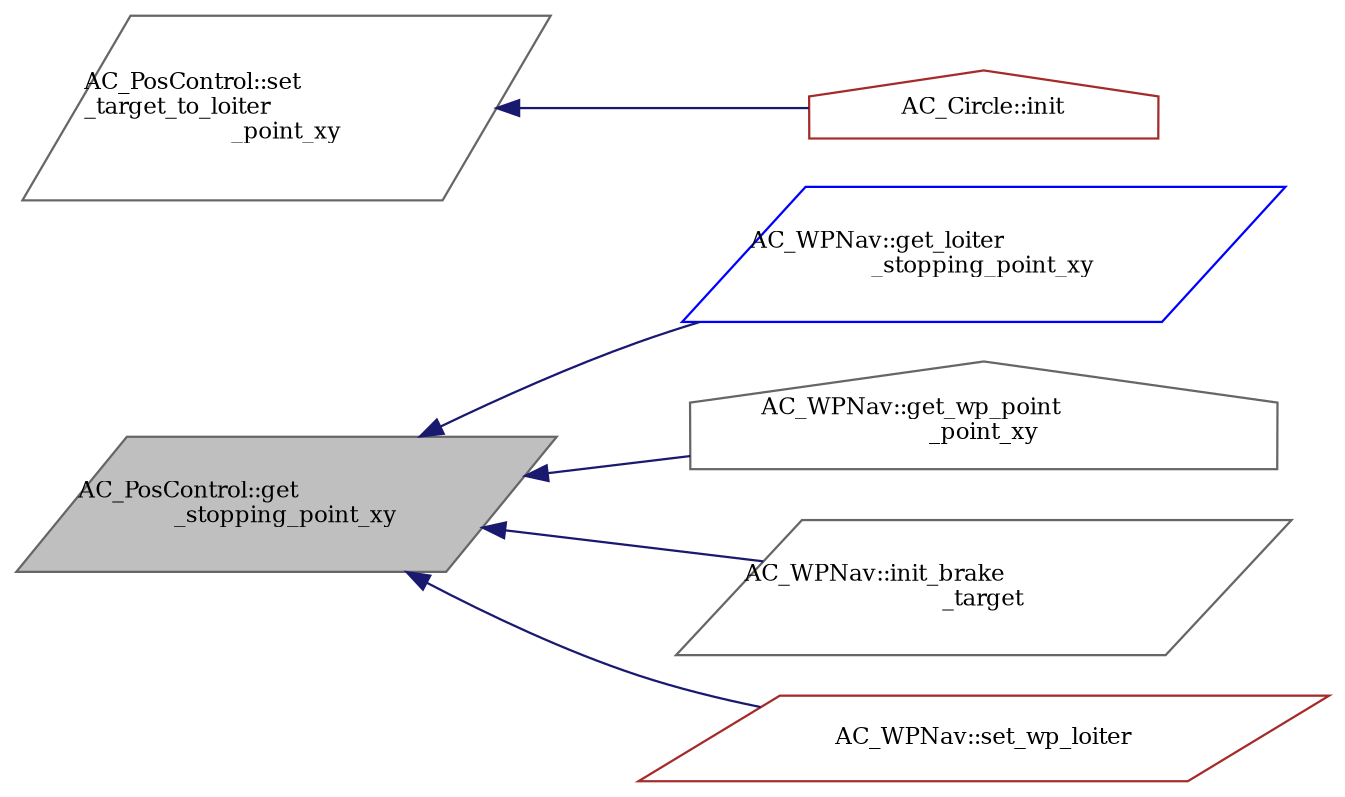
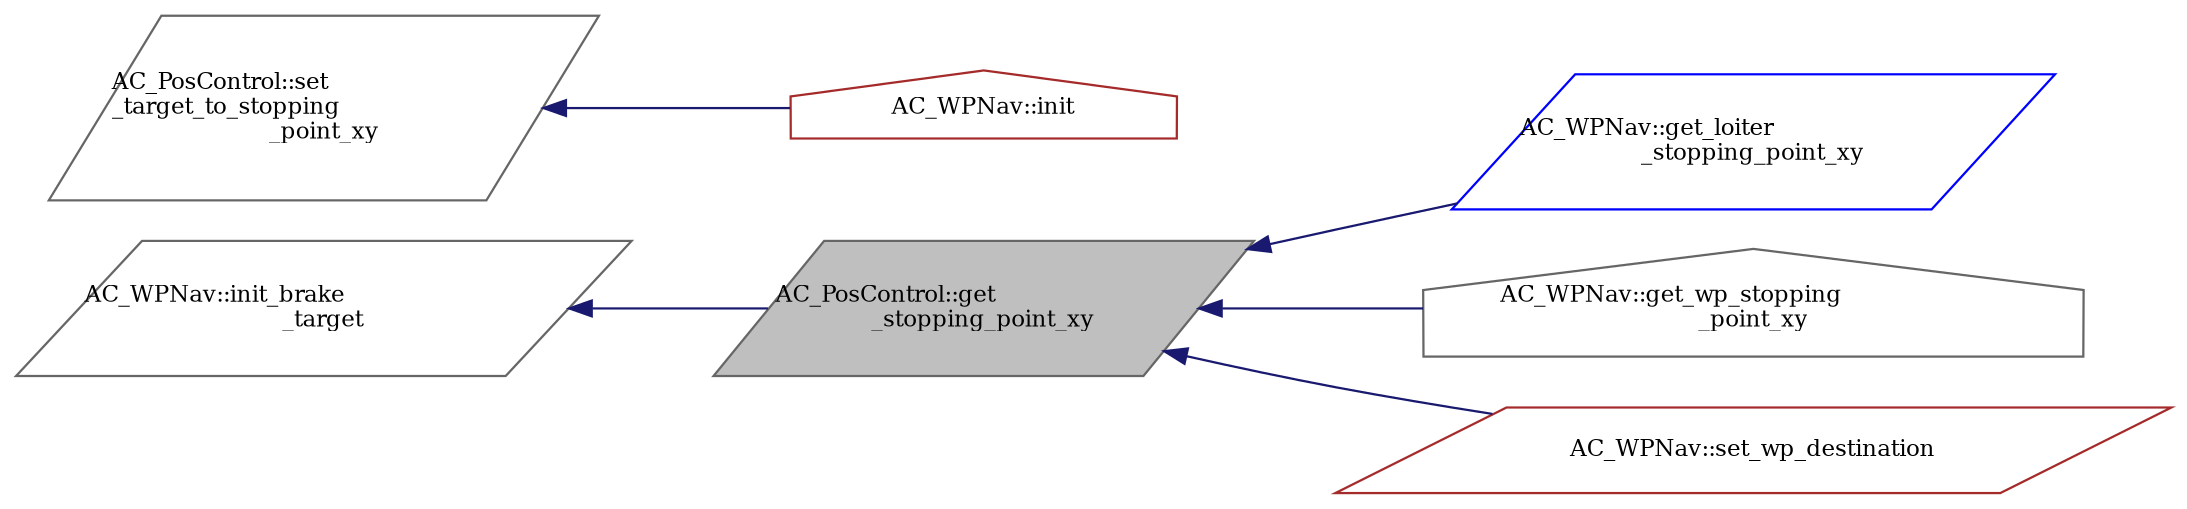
(287, 108) -> (324, 108)
(984, 108) -> (984, 108)
(984, 421) -> (1753, 308)
(634, 546) -> (680, 308)
(984, 738) -> (1753, 450)
